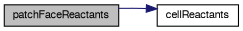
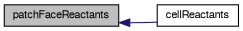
(133, 8) -> (143, 23)
